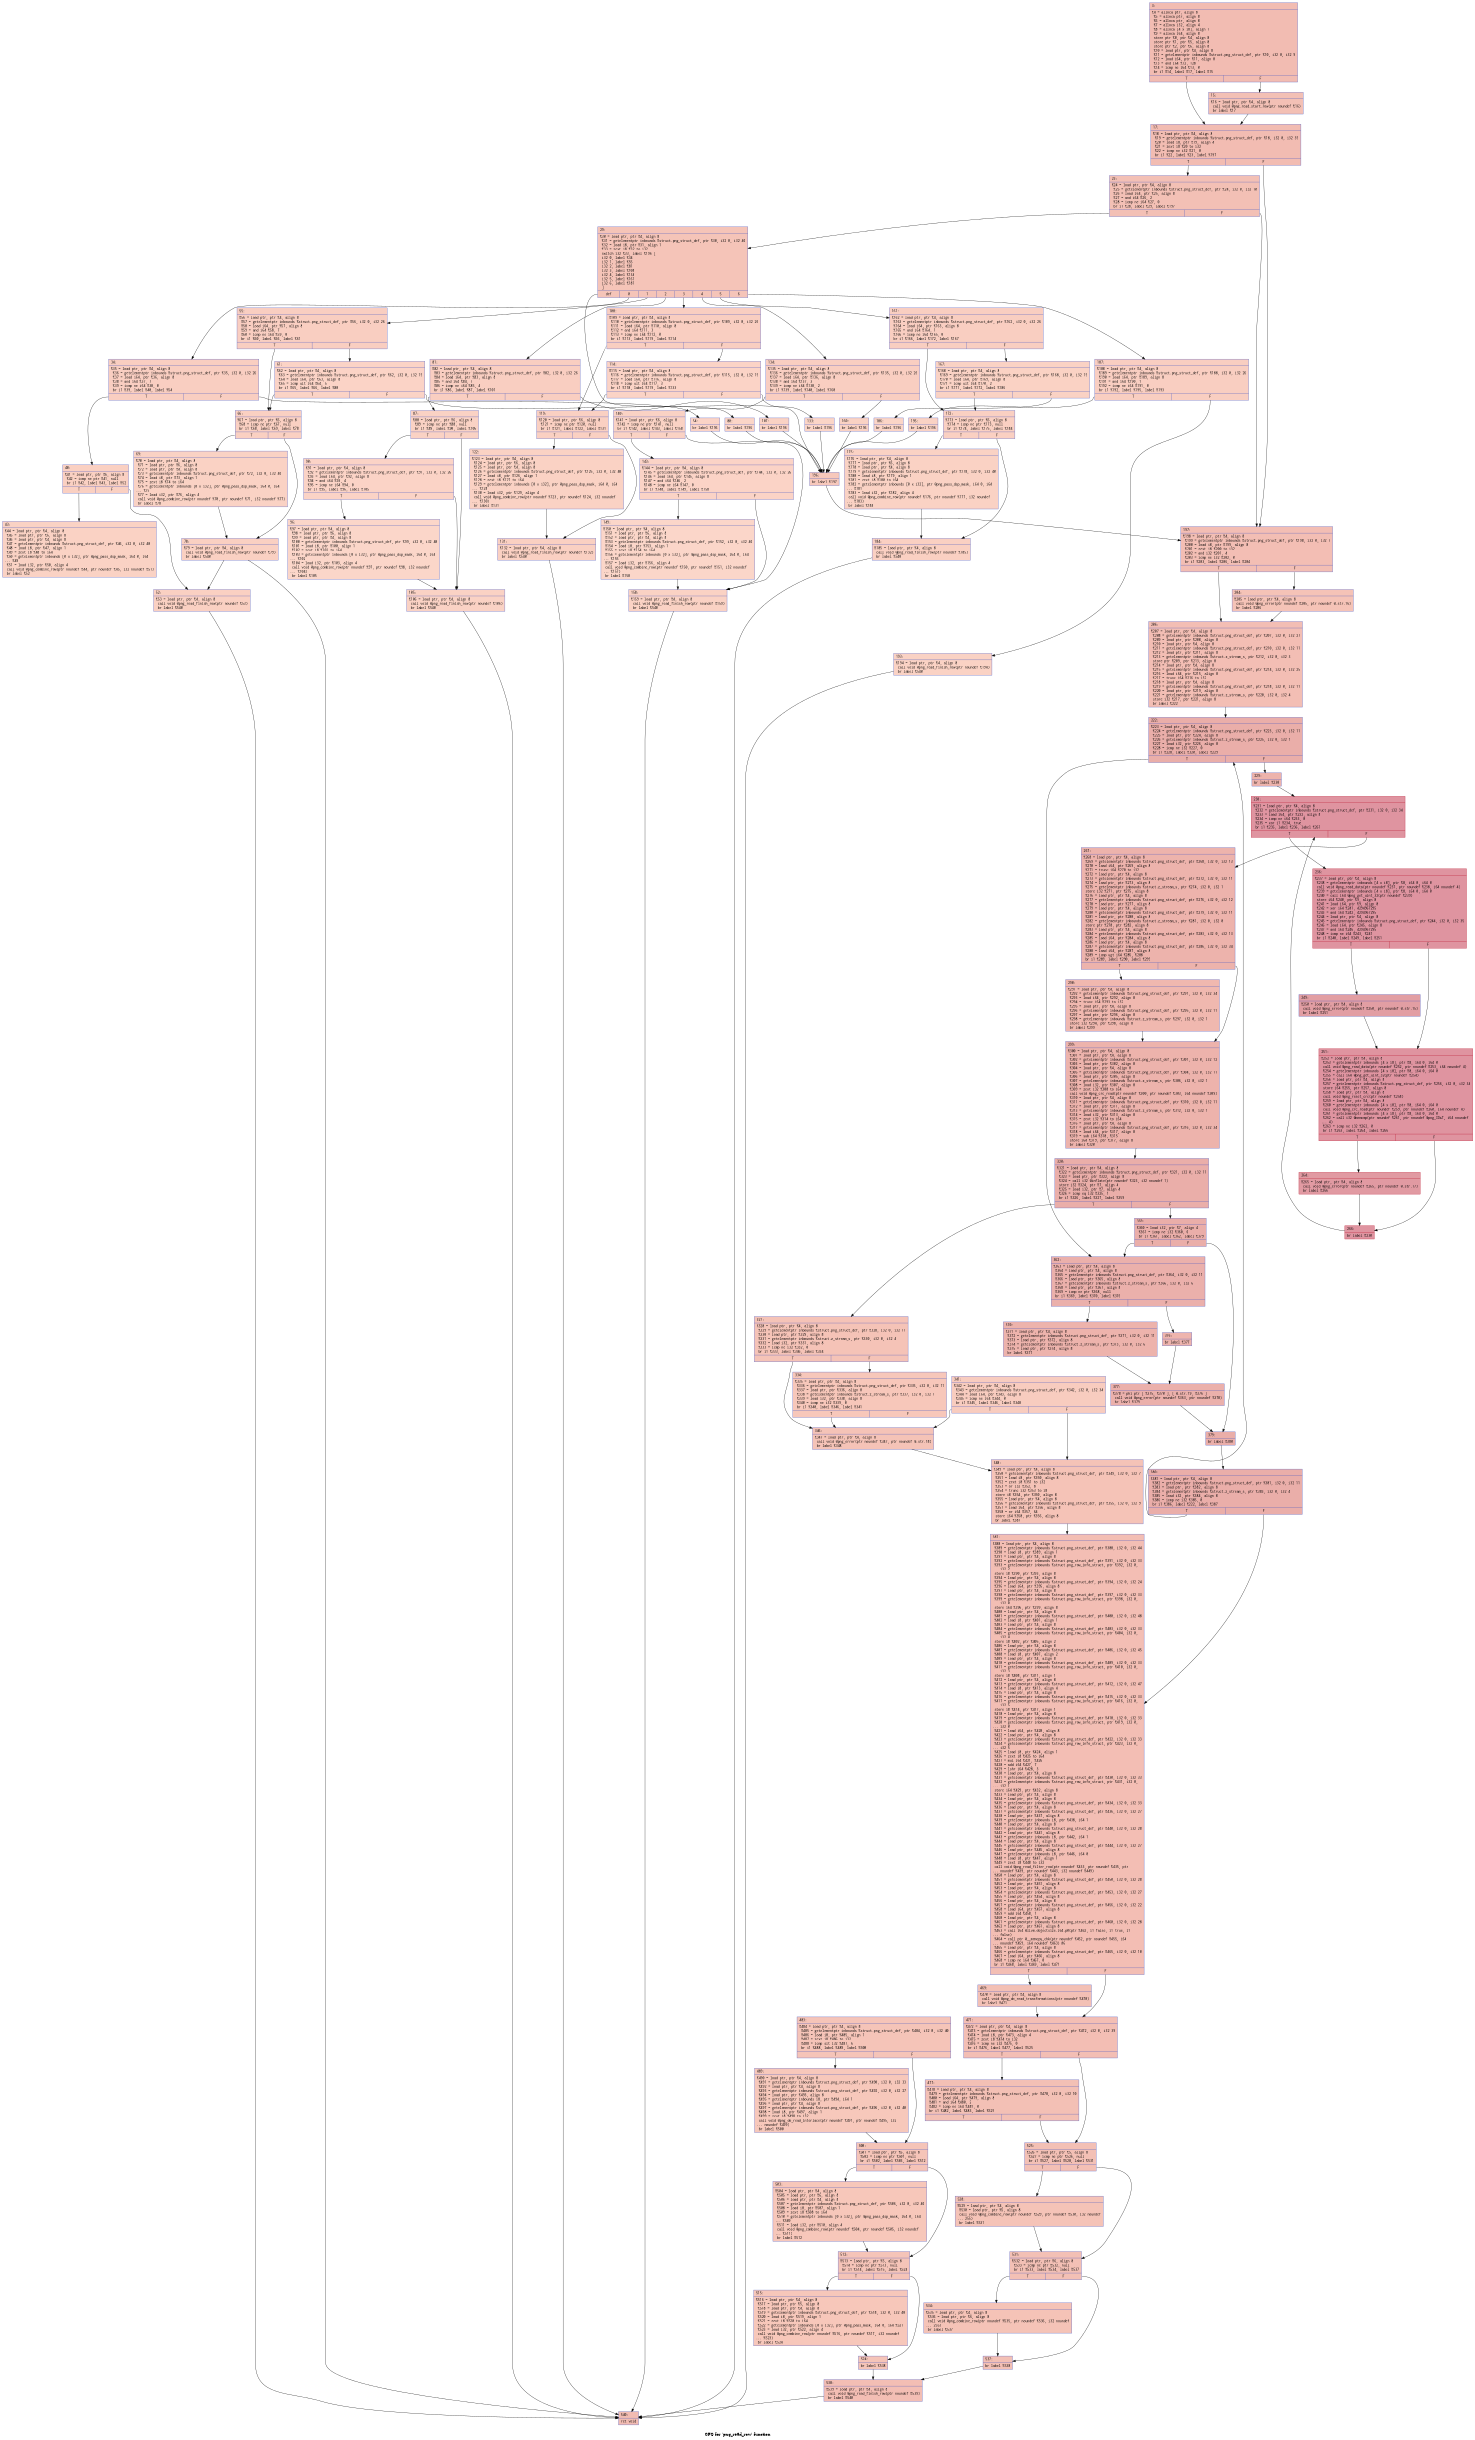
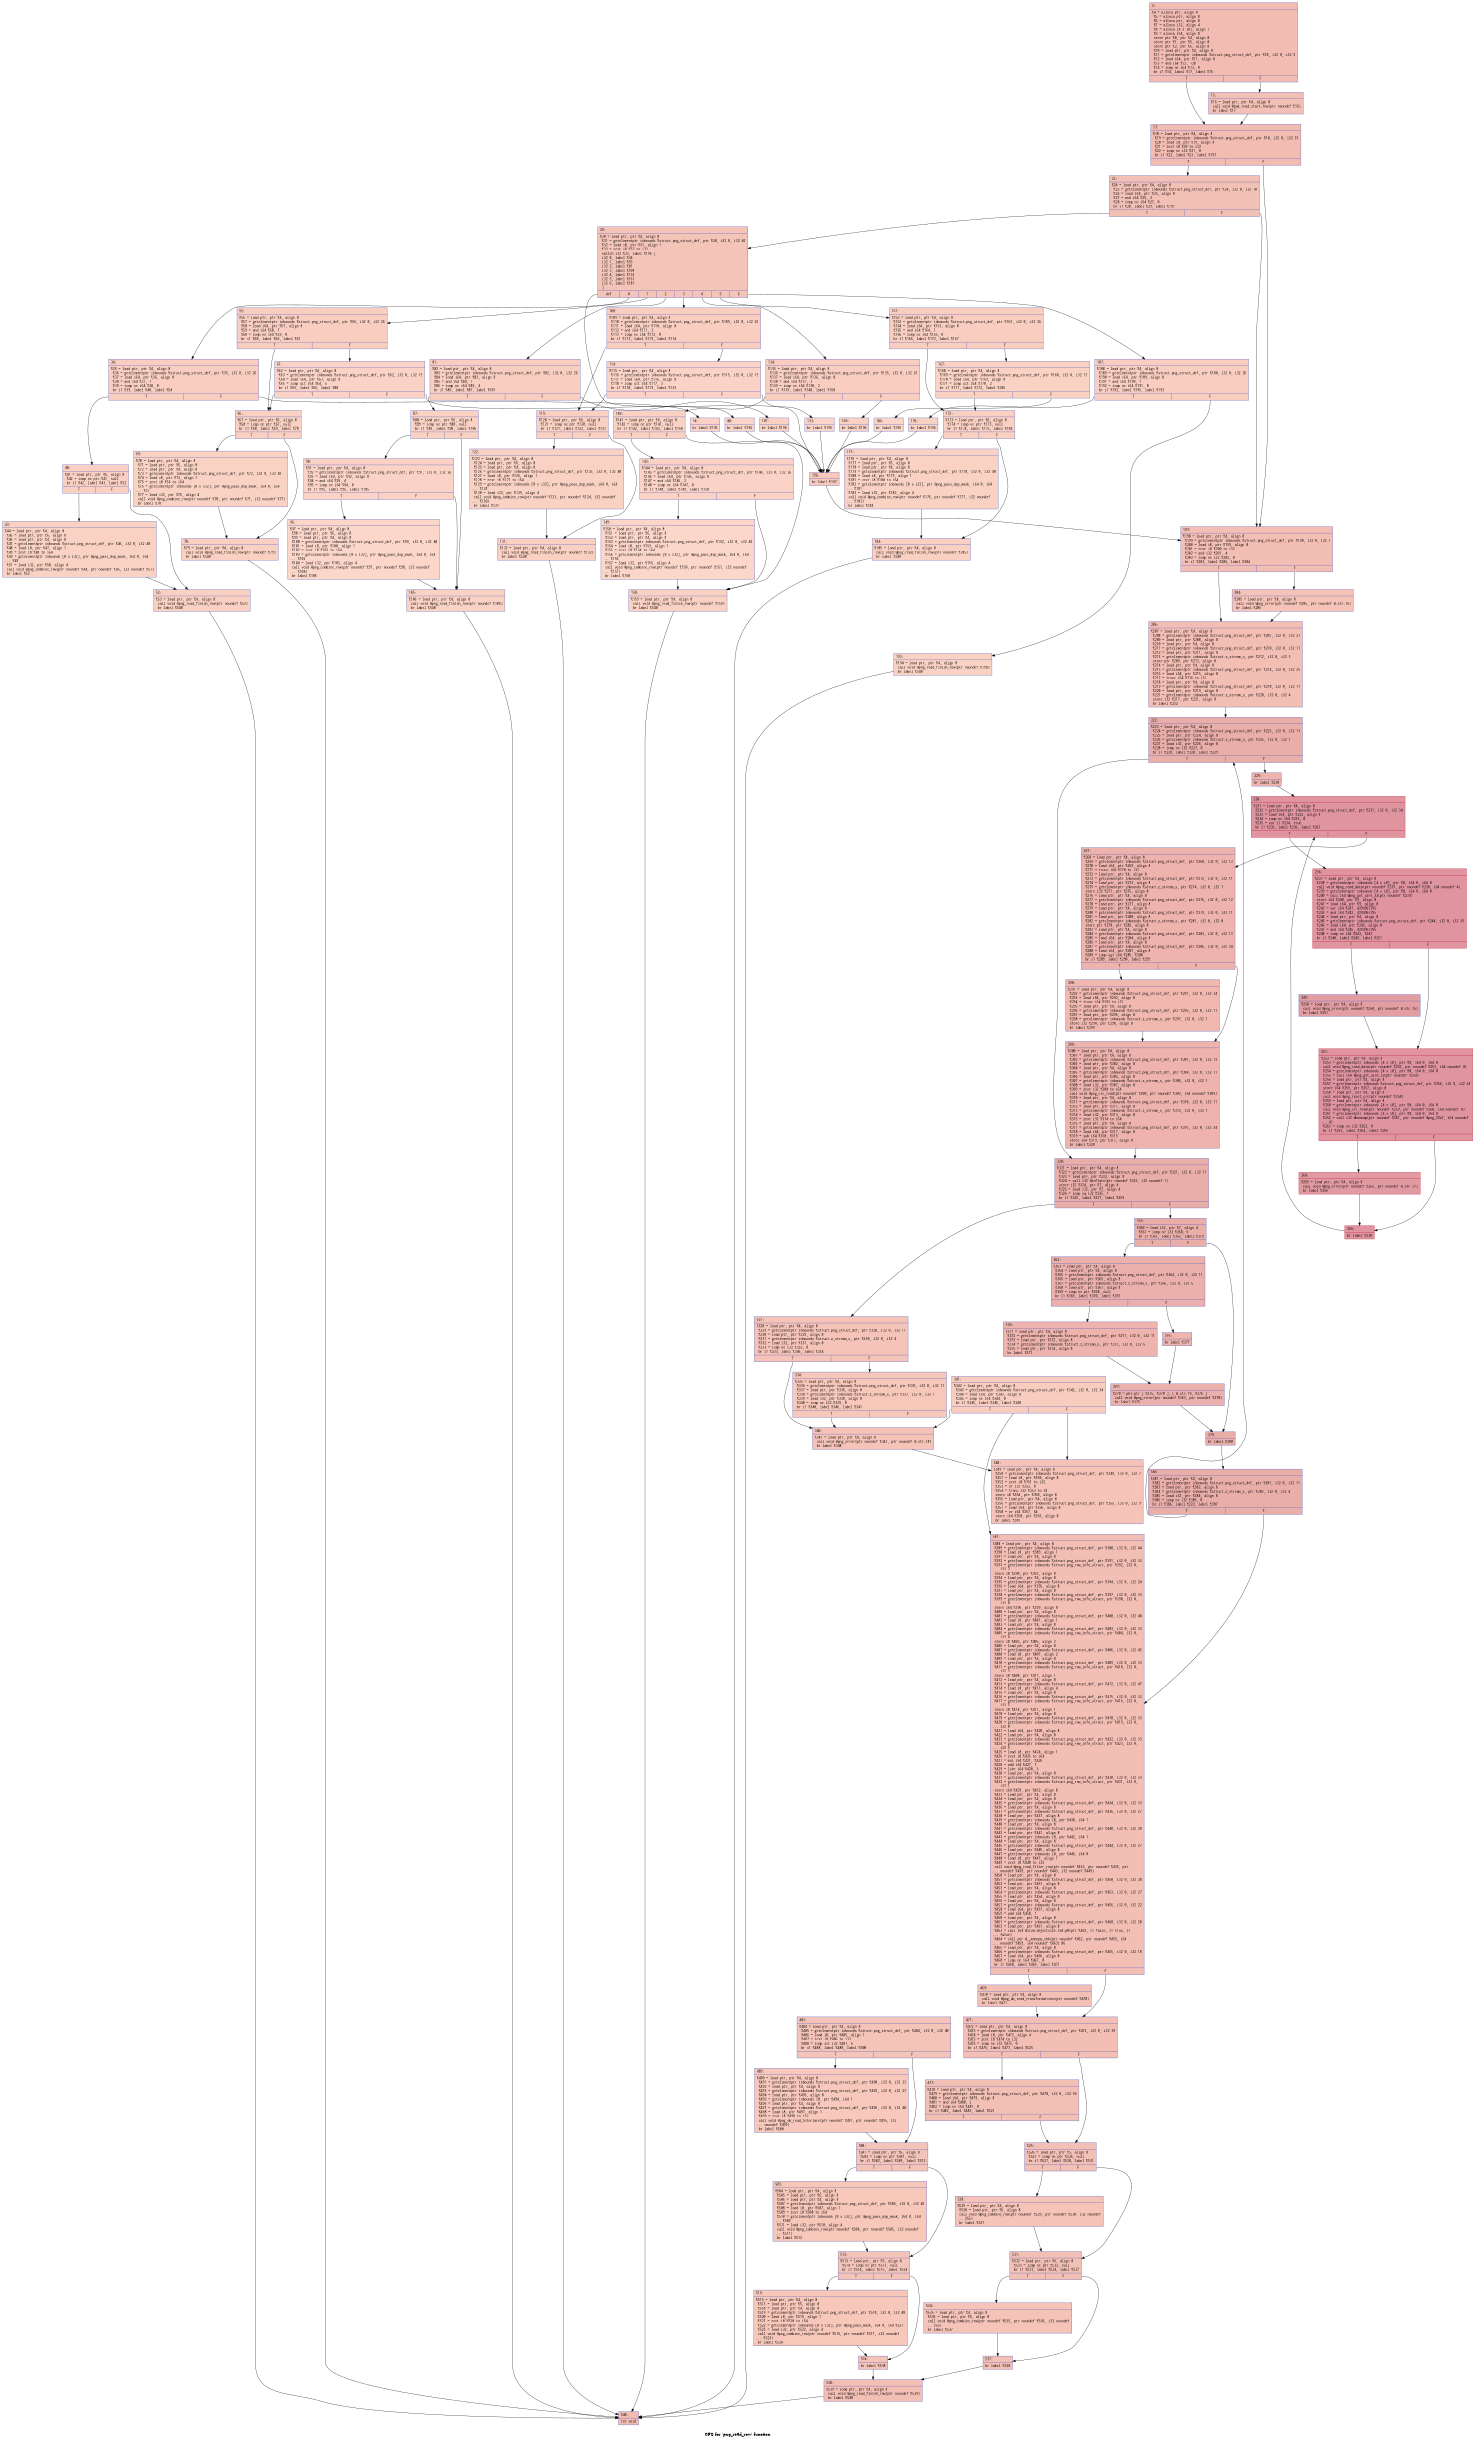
(217, 574) -> (160, 583)
(1047, 976) -> (1058, 928)
(1067, 1528) -> (987, 1466)
